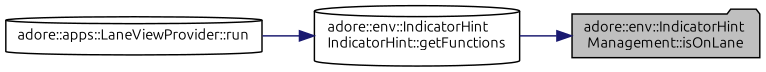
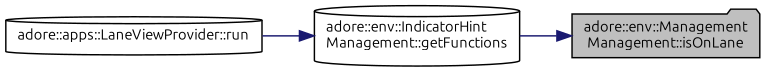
(417, 36) -> (417, 36)
(666, 36) -> (666, 36)
